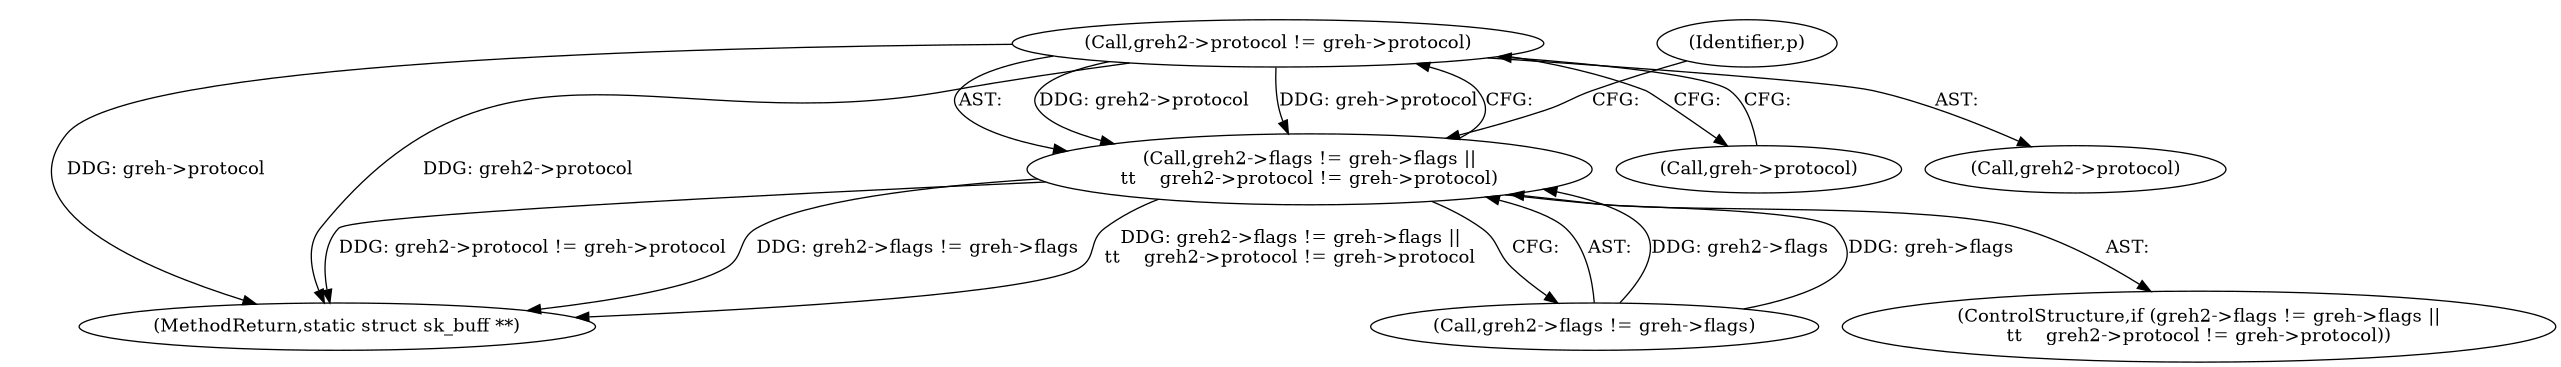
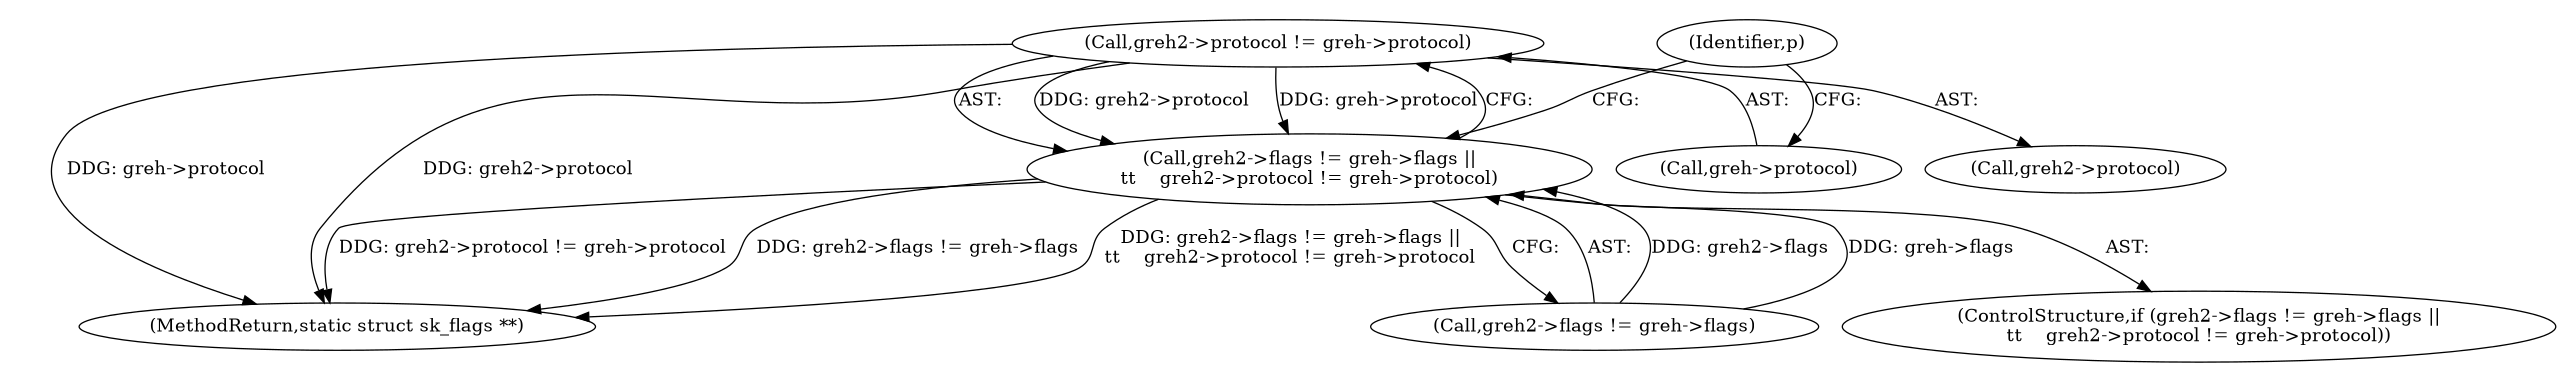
(1601, 76) -> (1813, 98)
(1771, 101) -> (1771, 101)
(337, 327) -> (337, 327)
